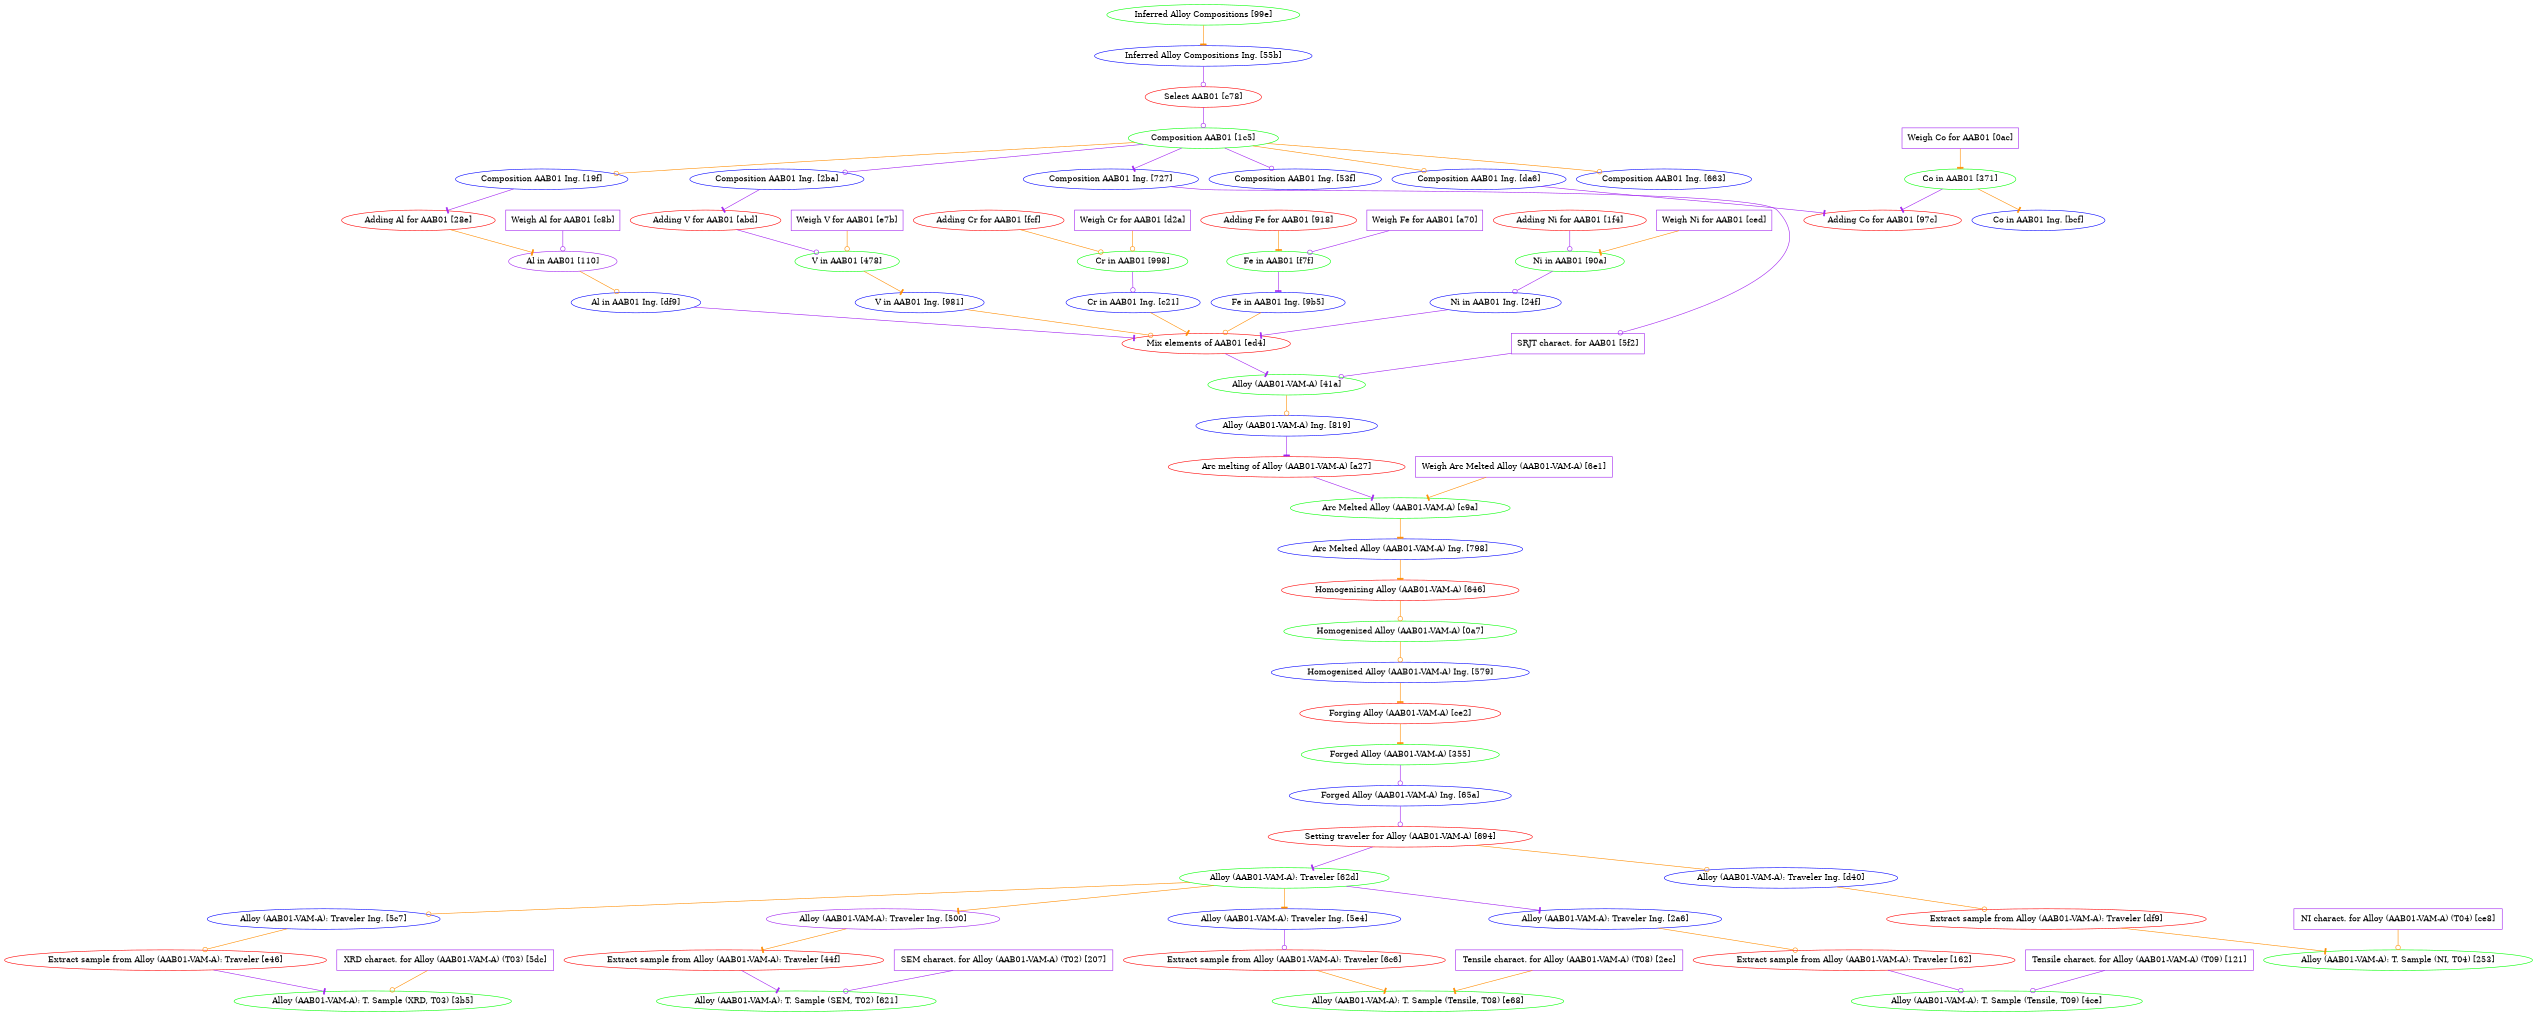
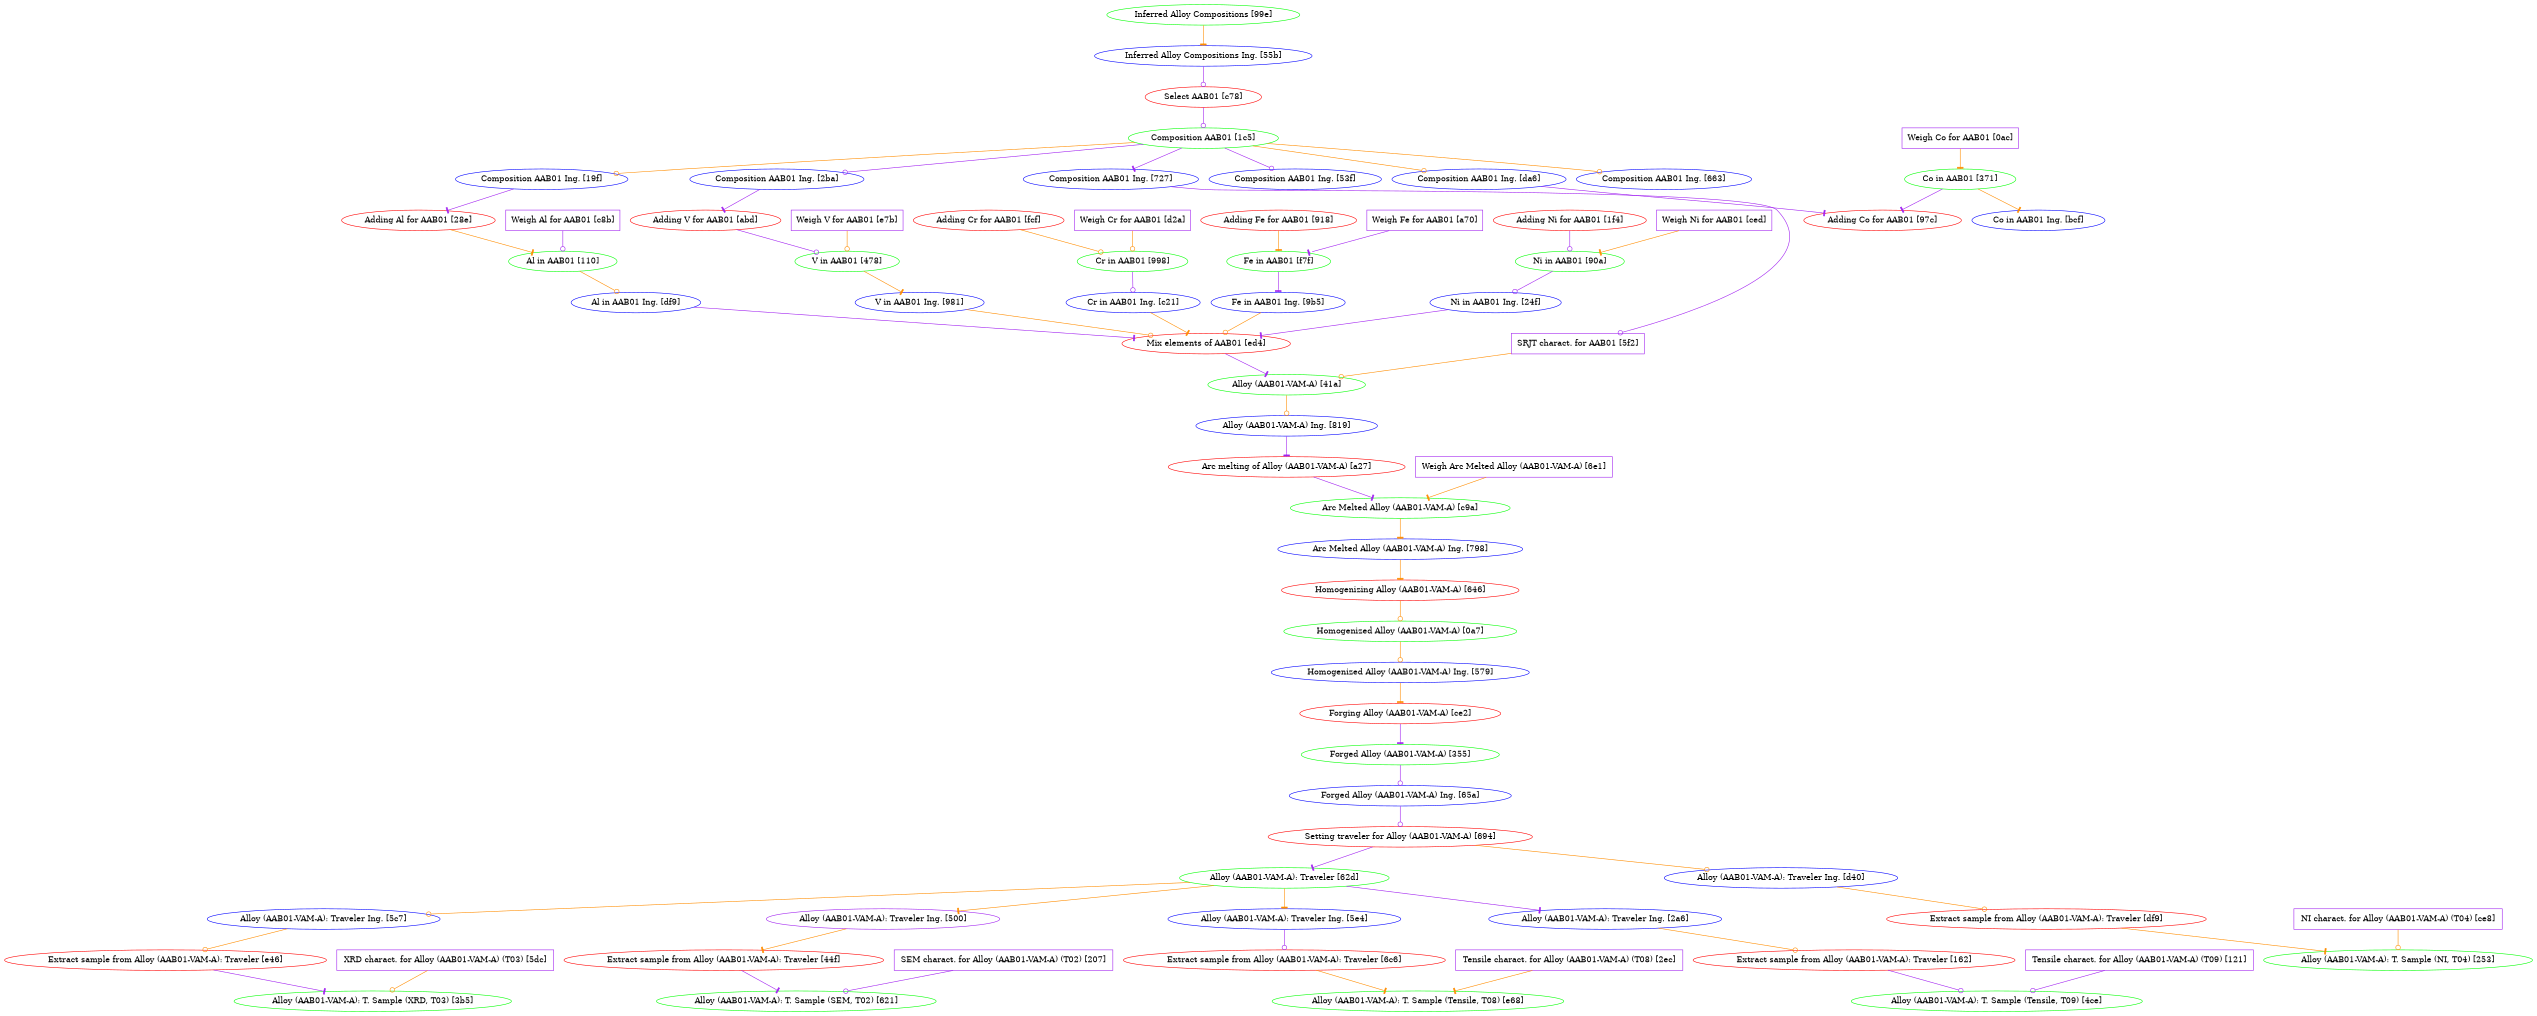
(1351, 241) -> (1351, 241)
(563, 261) -> (563, 261)
(1427, 365) -> (1427, 365)
(1400, 733) -> (1400, 733)
